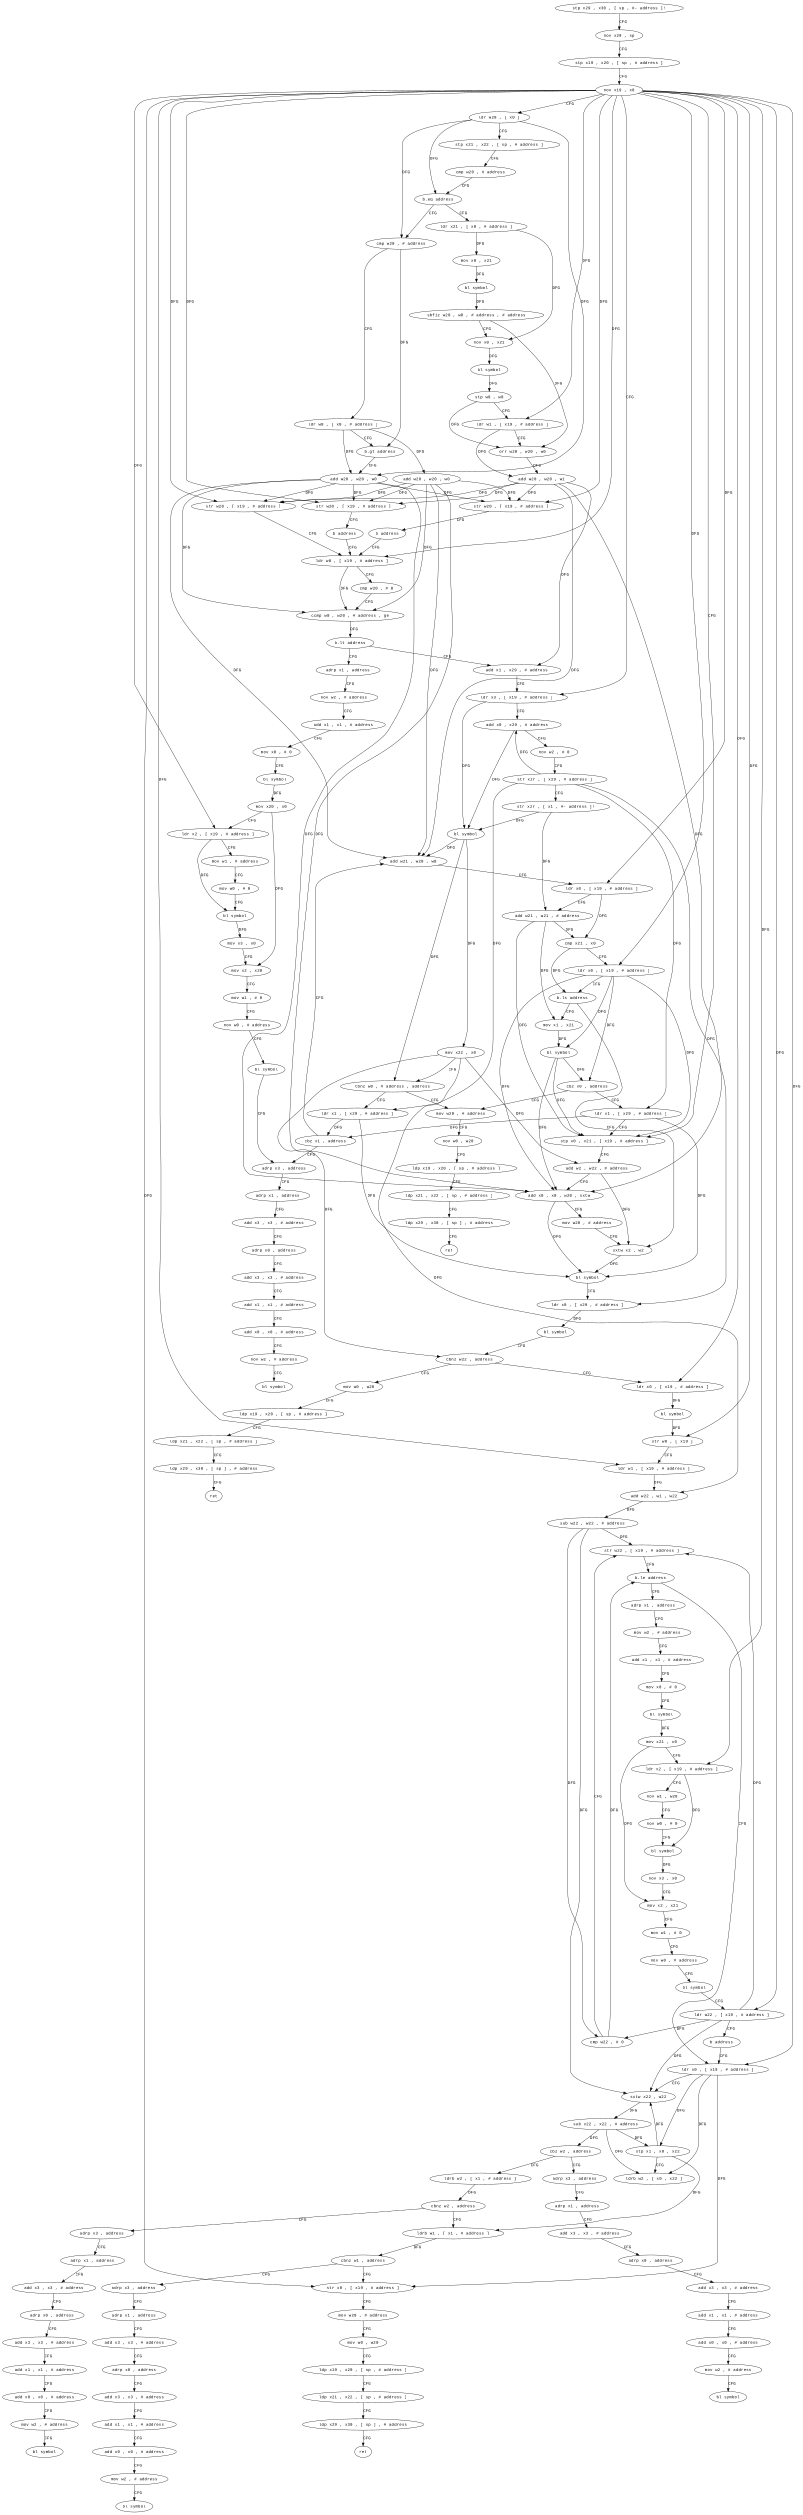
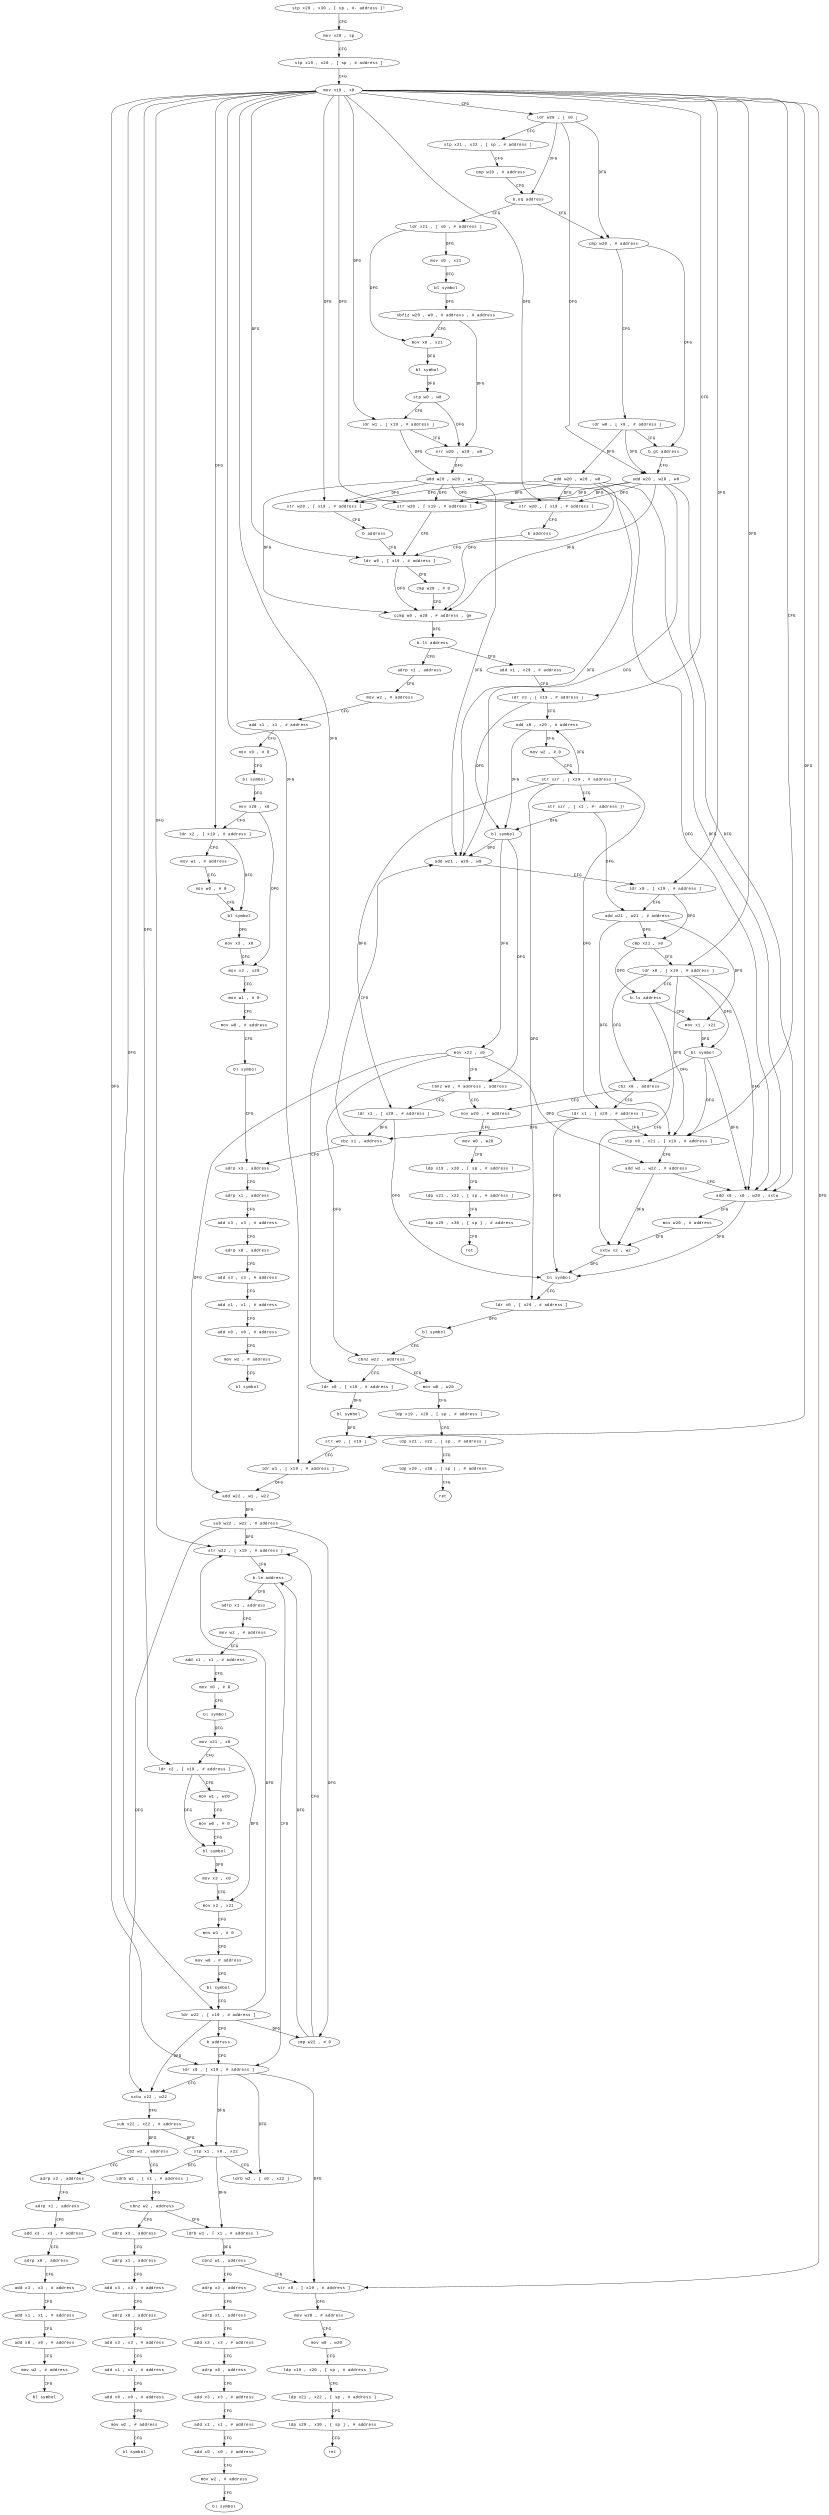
(563, 567) -> (264, 531)
none -> (156, 767)
(655, 2125) -> (186, 2164)
(614, 2156) -> none
